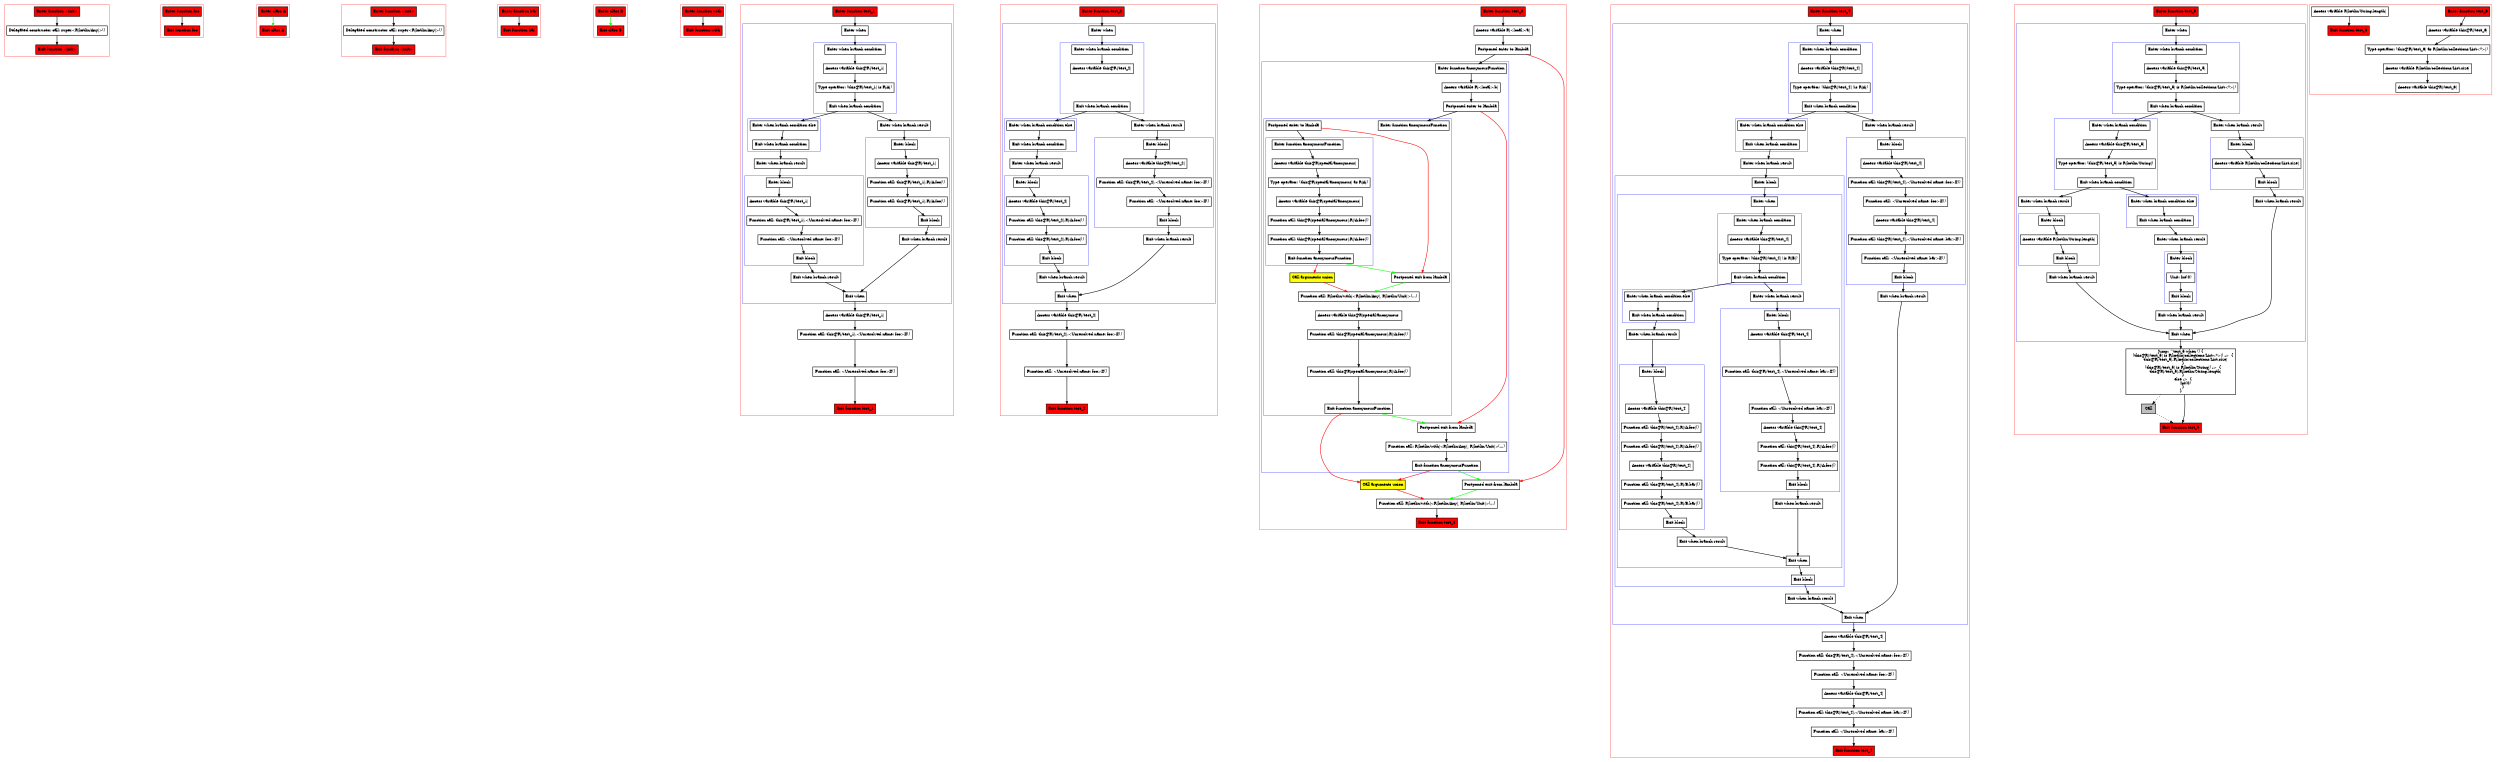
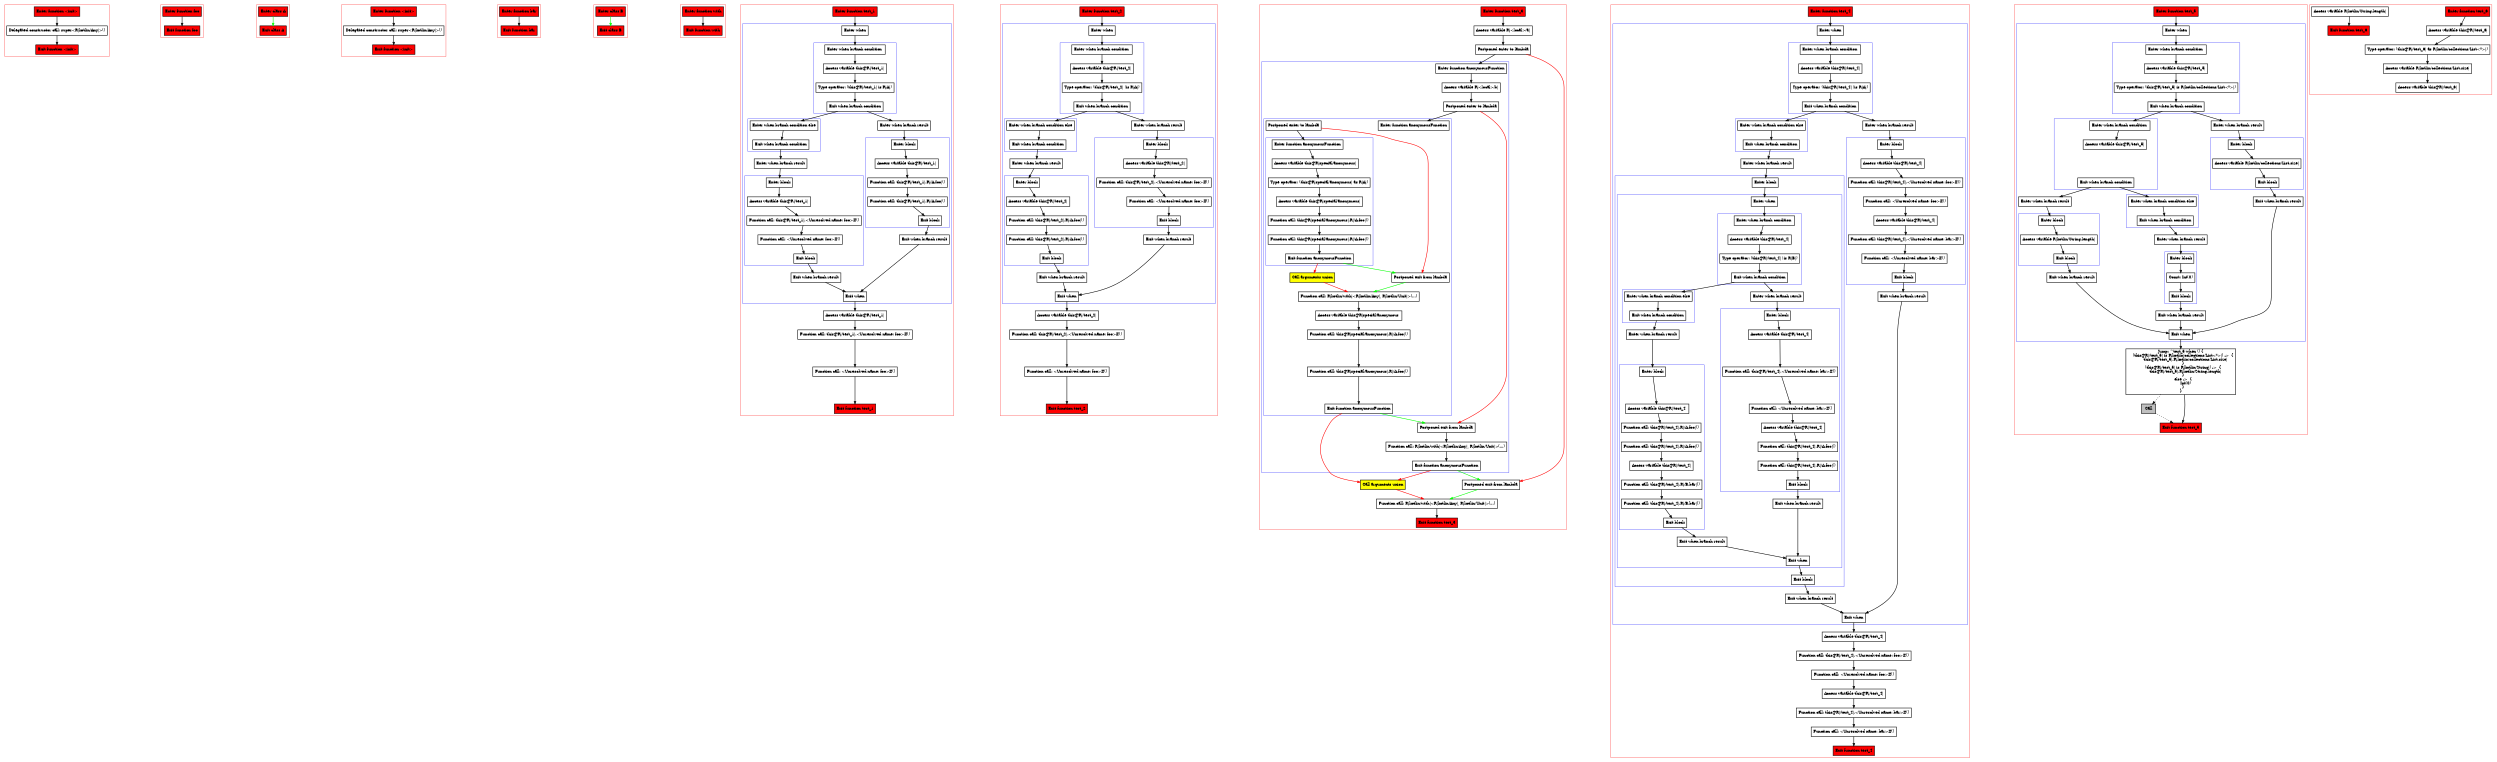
none -> (1102, 88)
(2106, 164) -> none
(2181, 278) -> (2181, 278)
